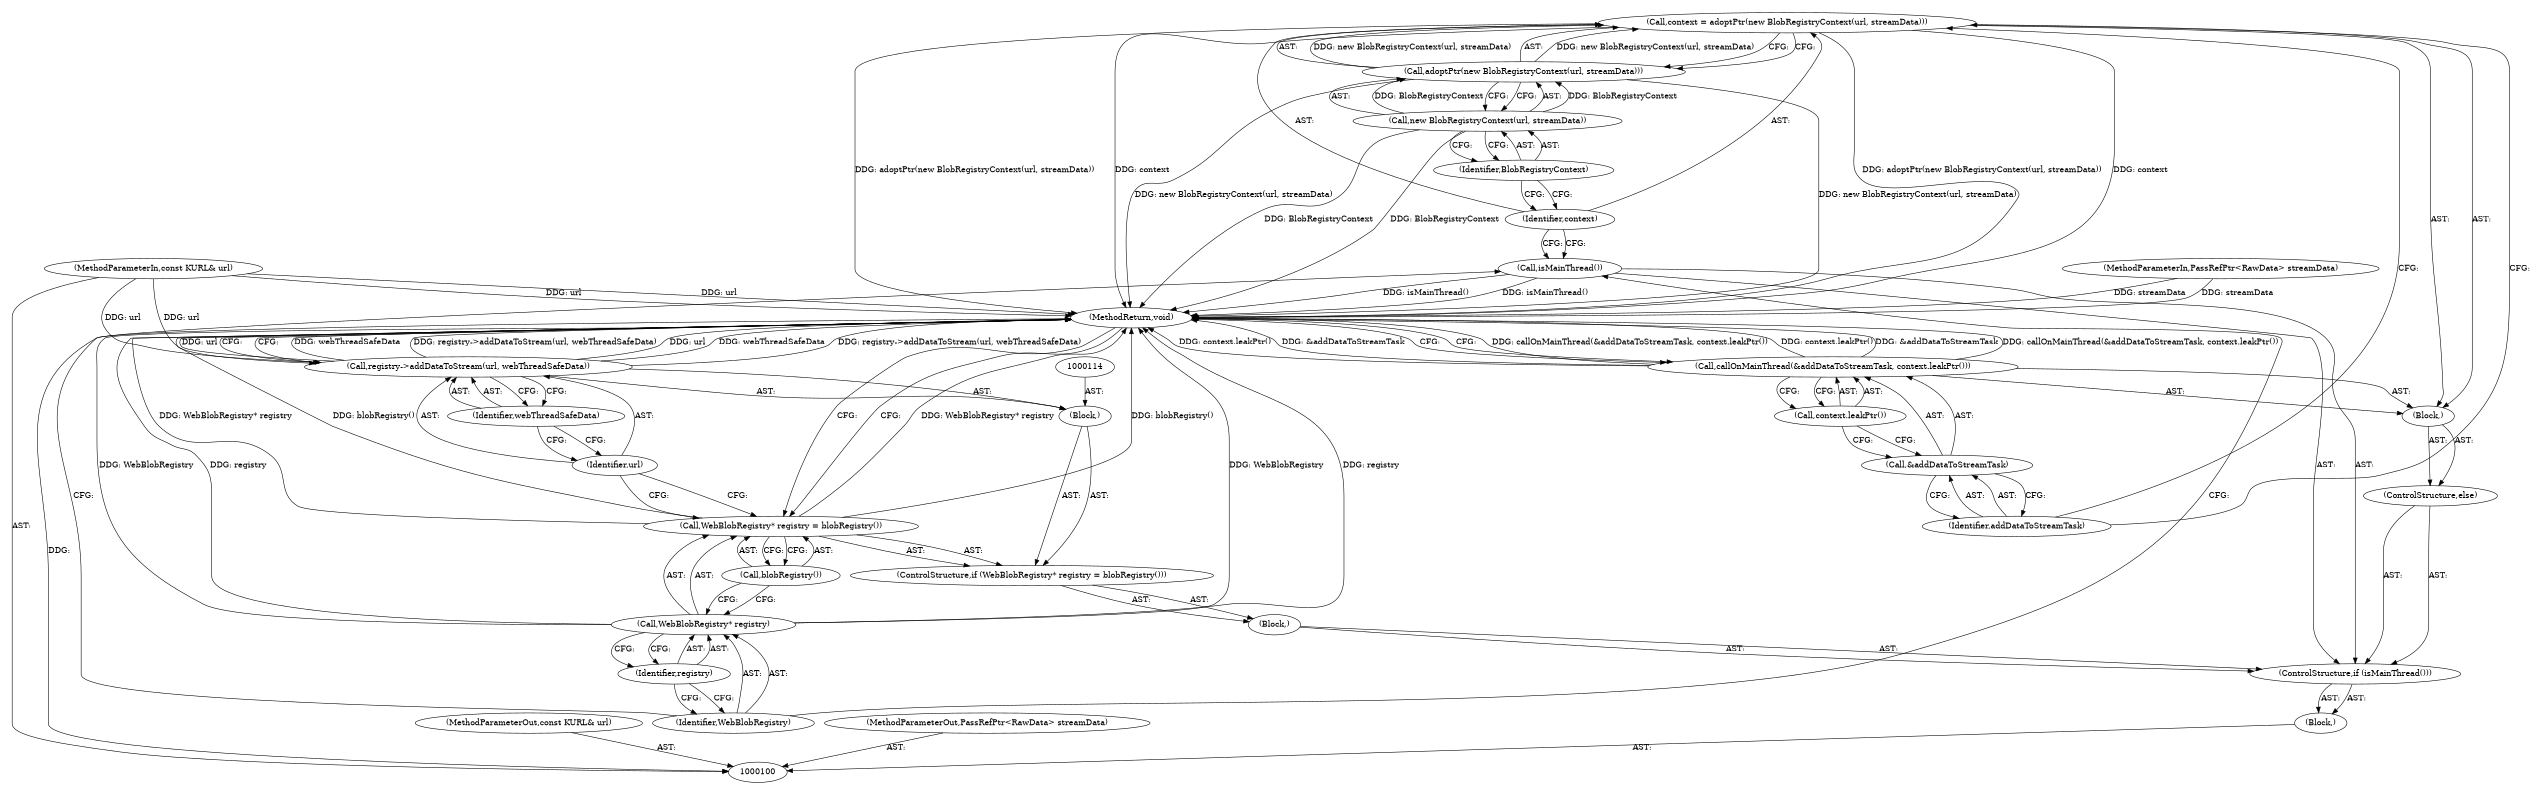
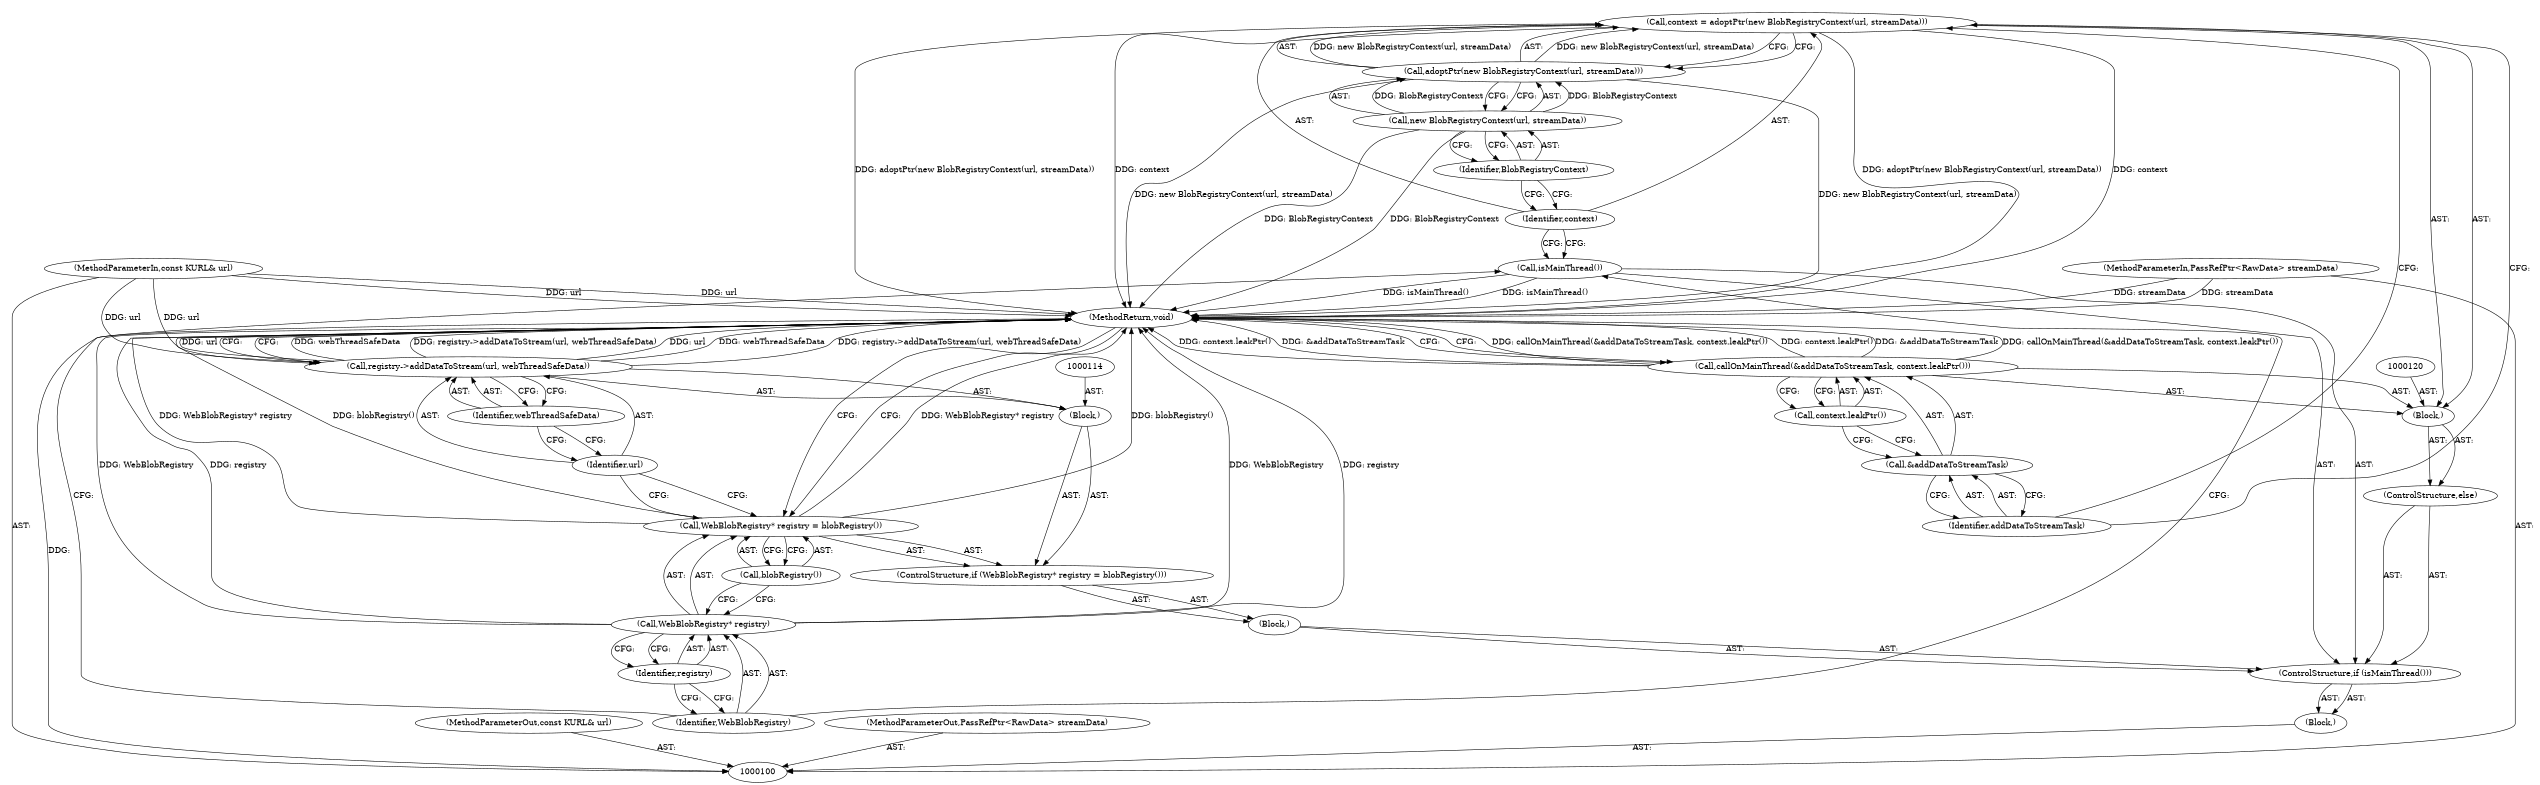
none -> (2406, 367)
none -> (1949, 760)
